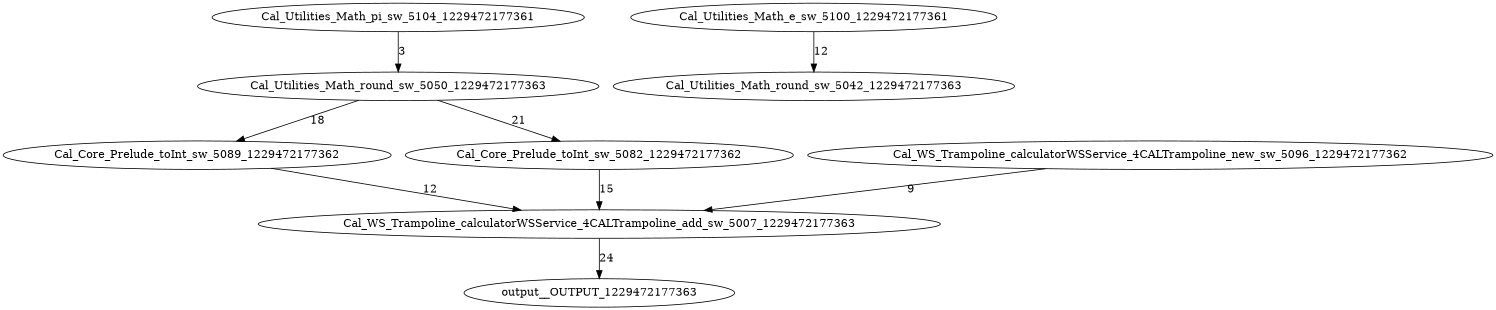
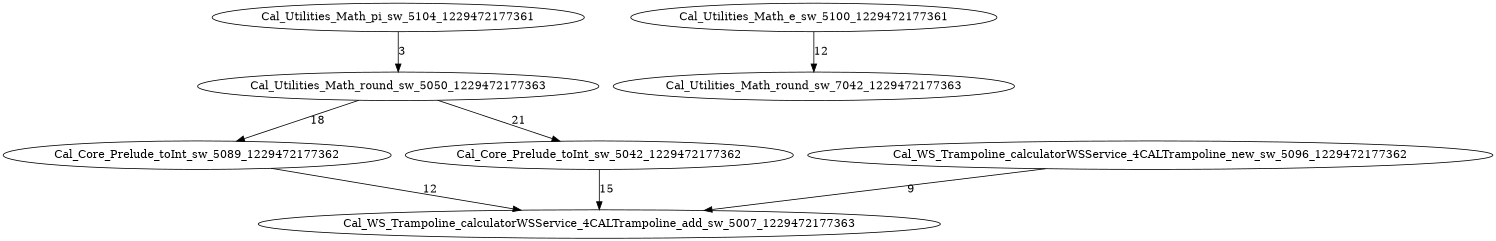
(814, 86) -> (814, 86)
(599, 155) -> (599, 155)
(599, 293) -> none
